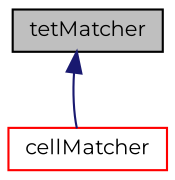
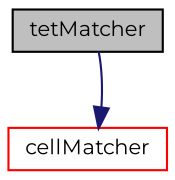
(74, 101) -> (102, 79)
